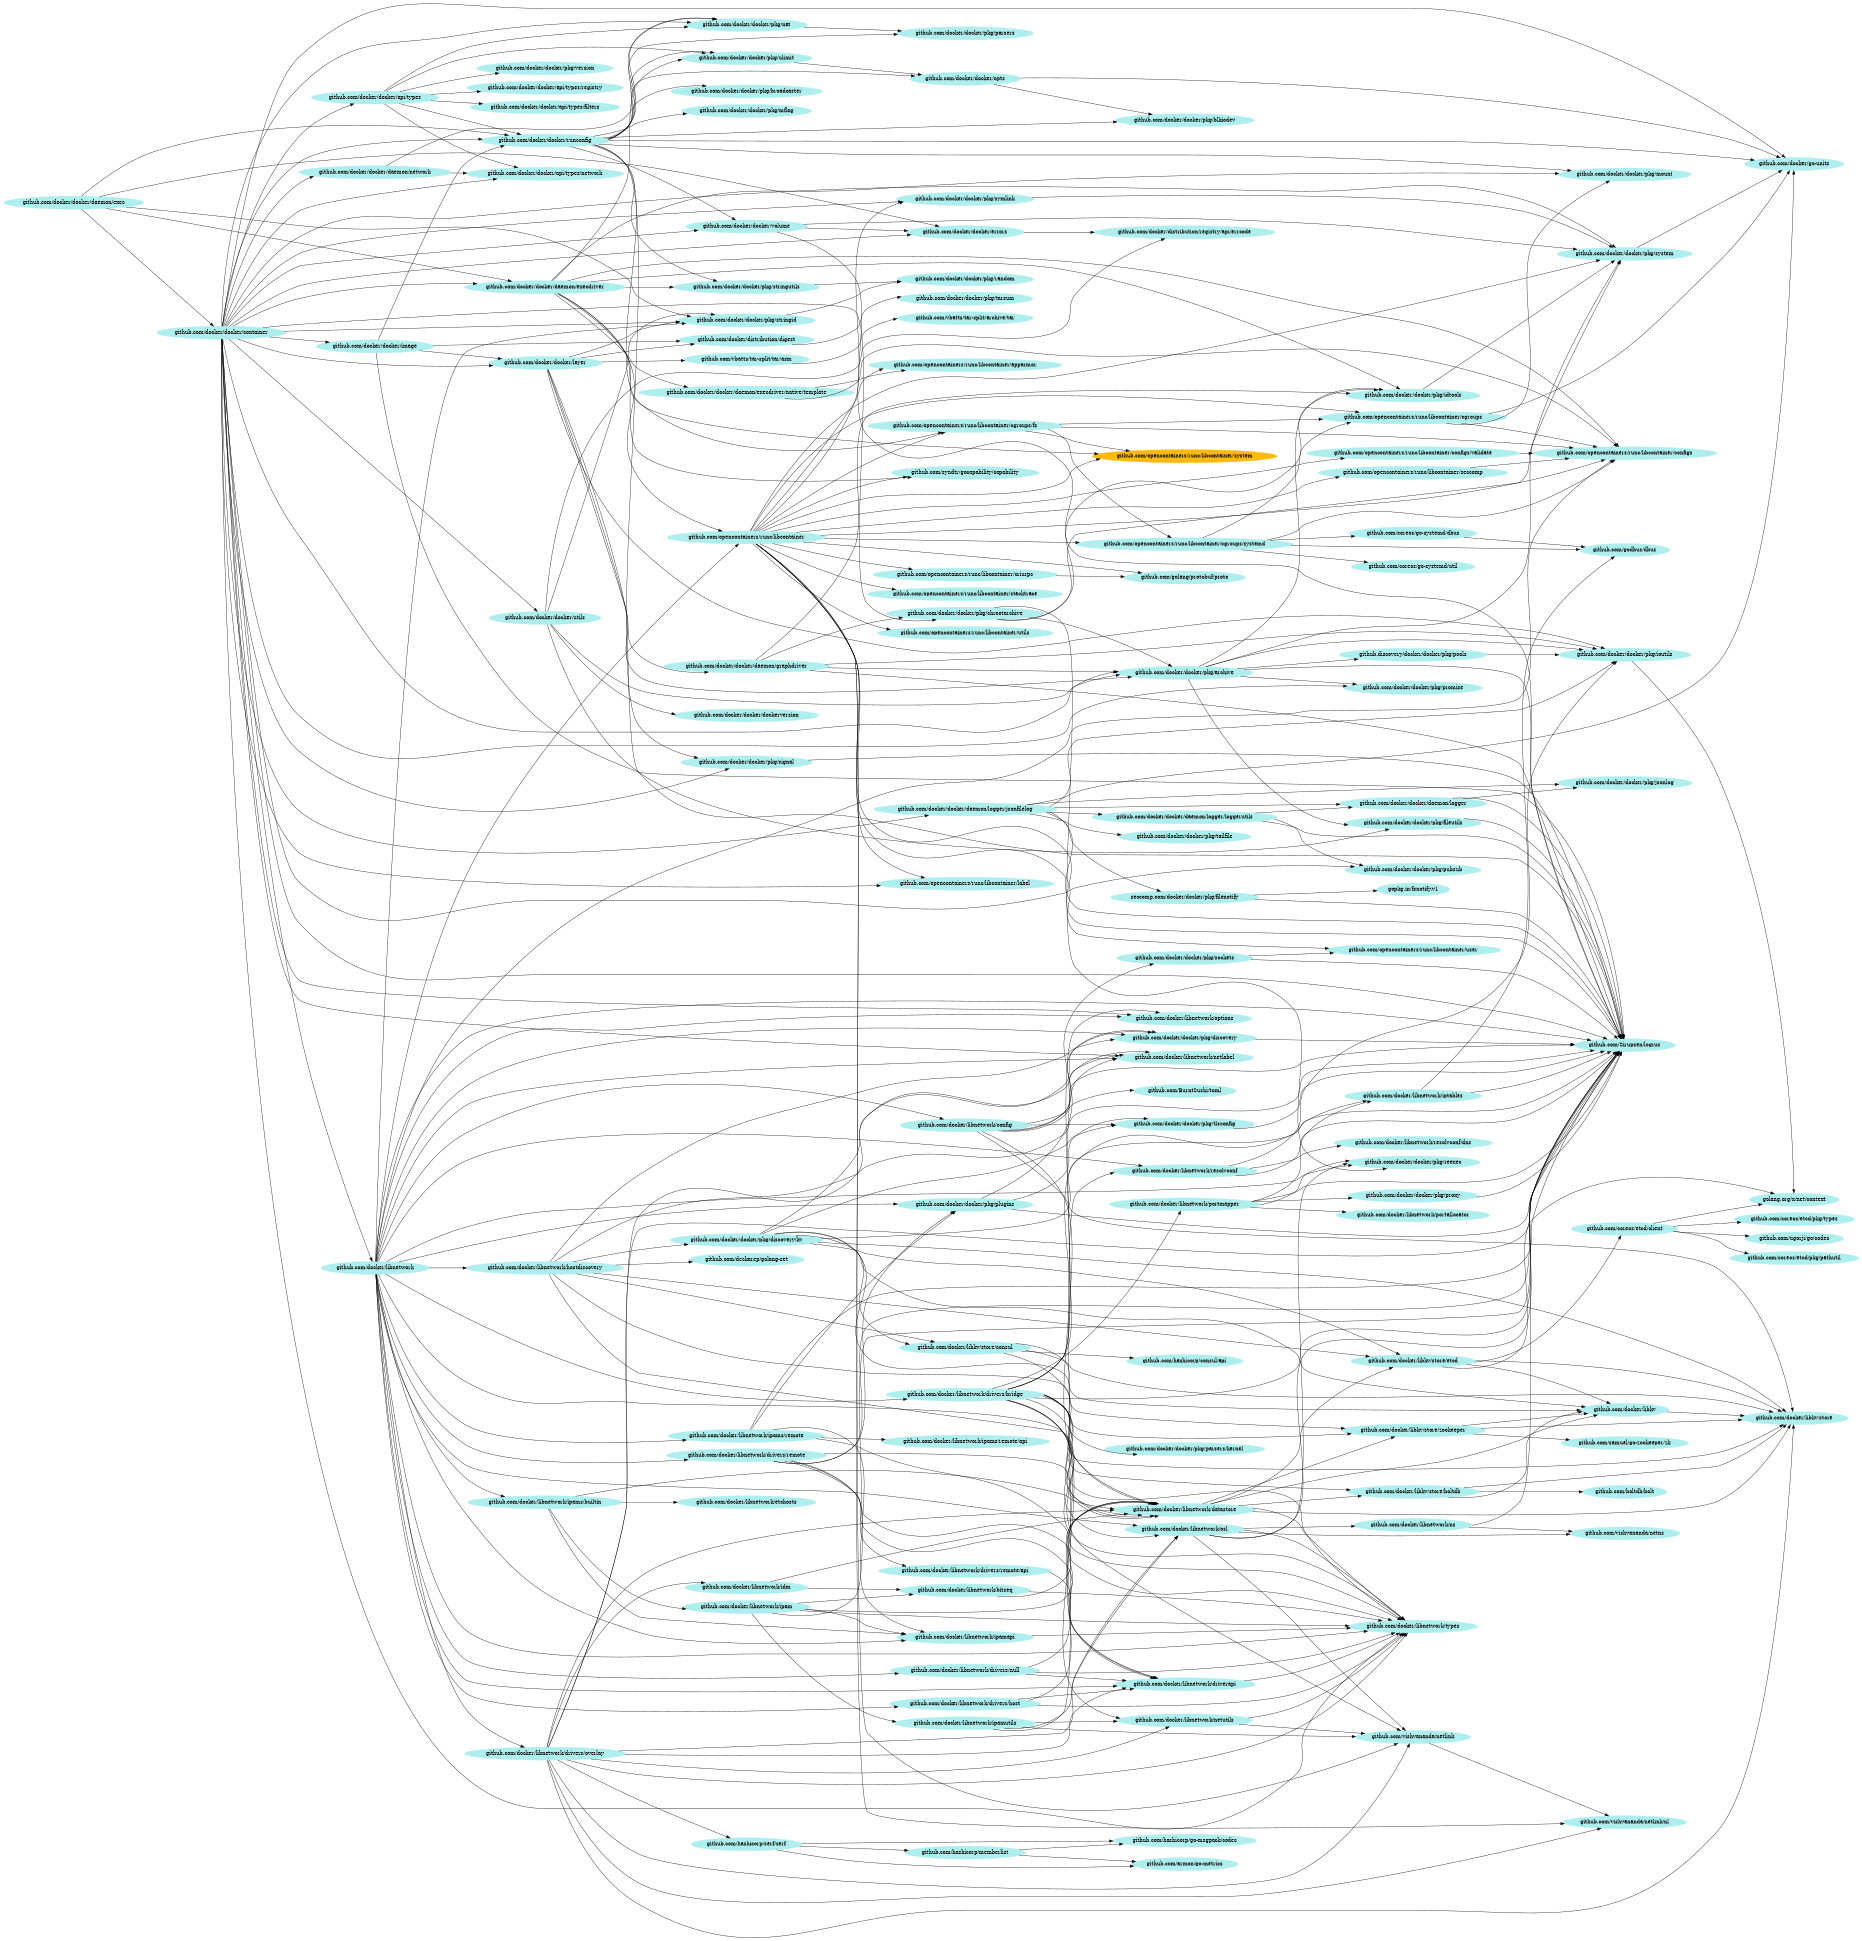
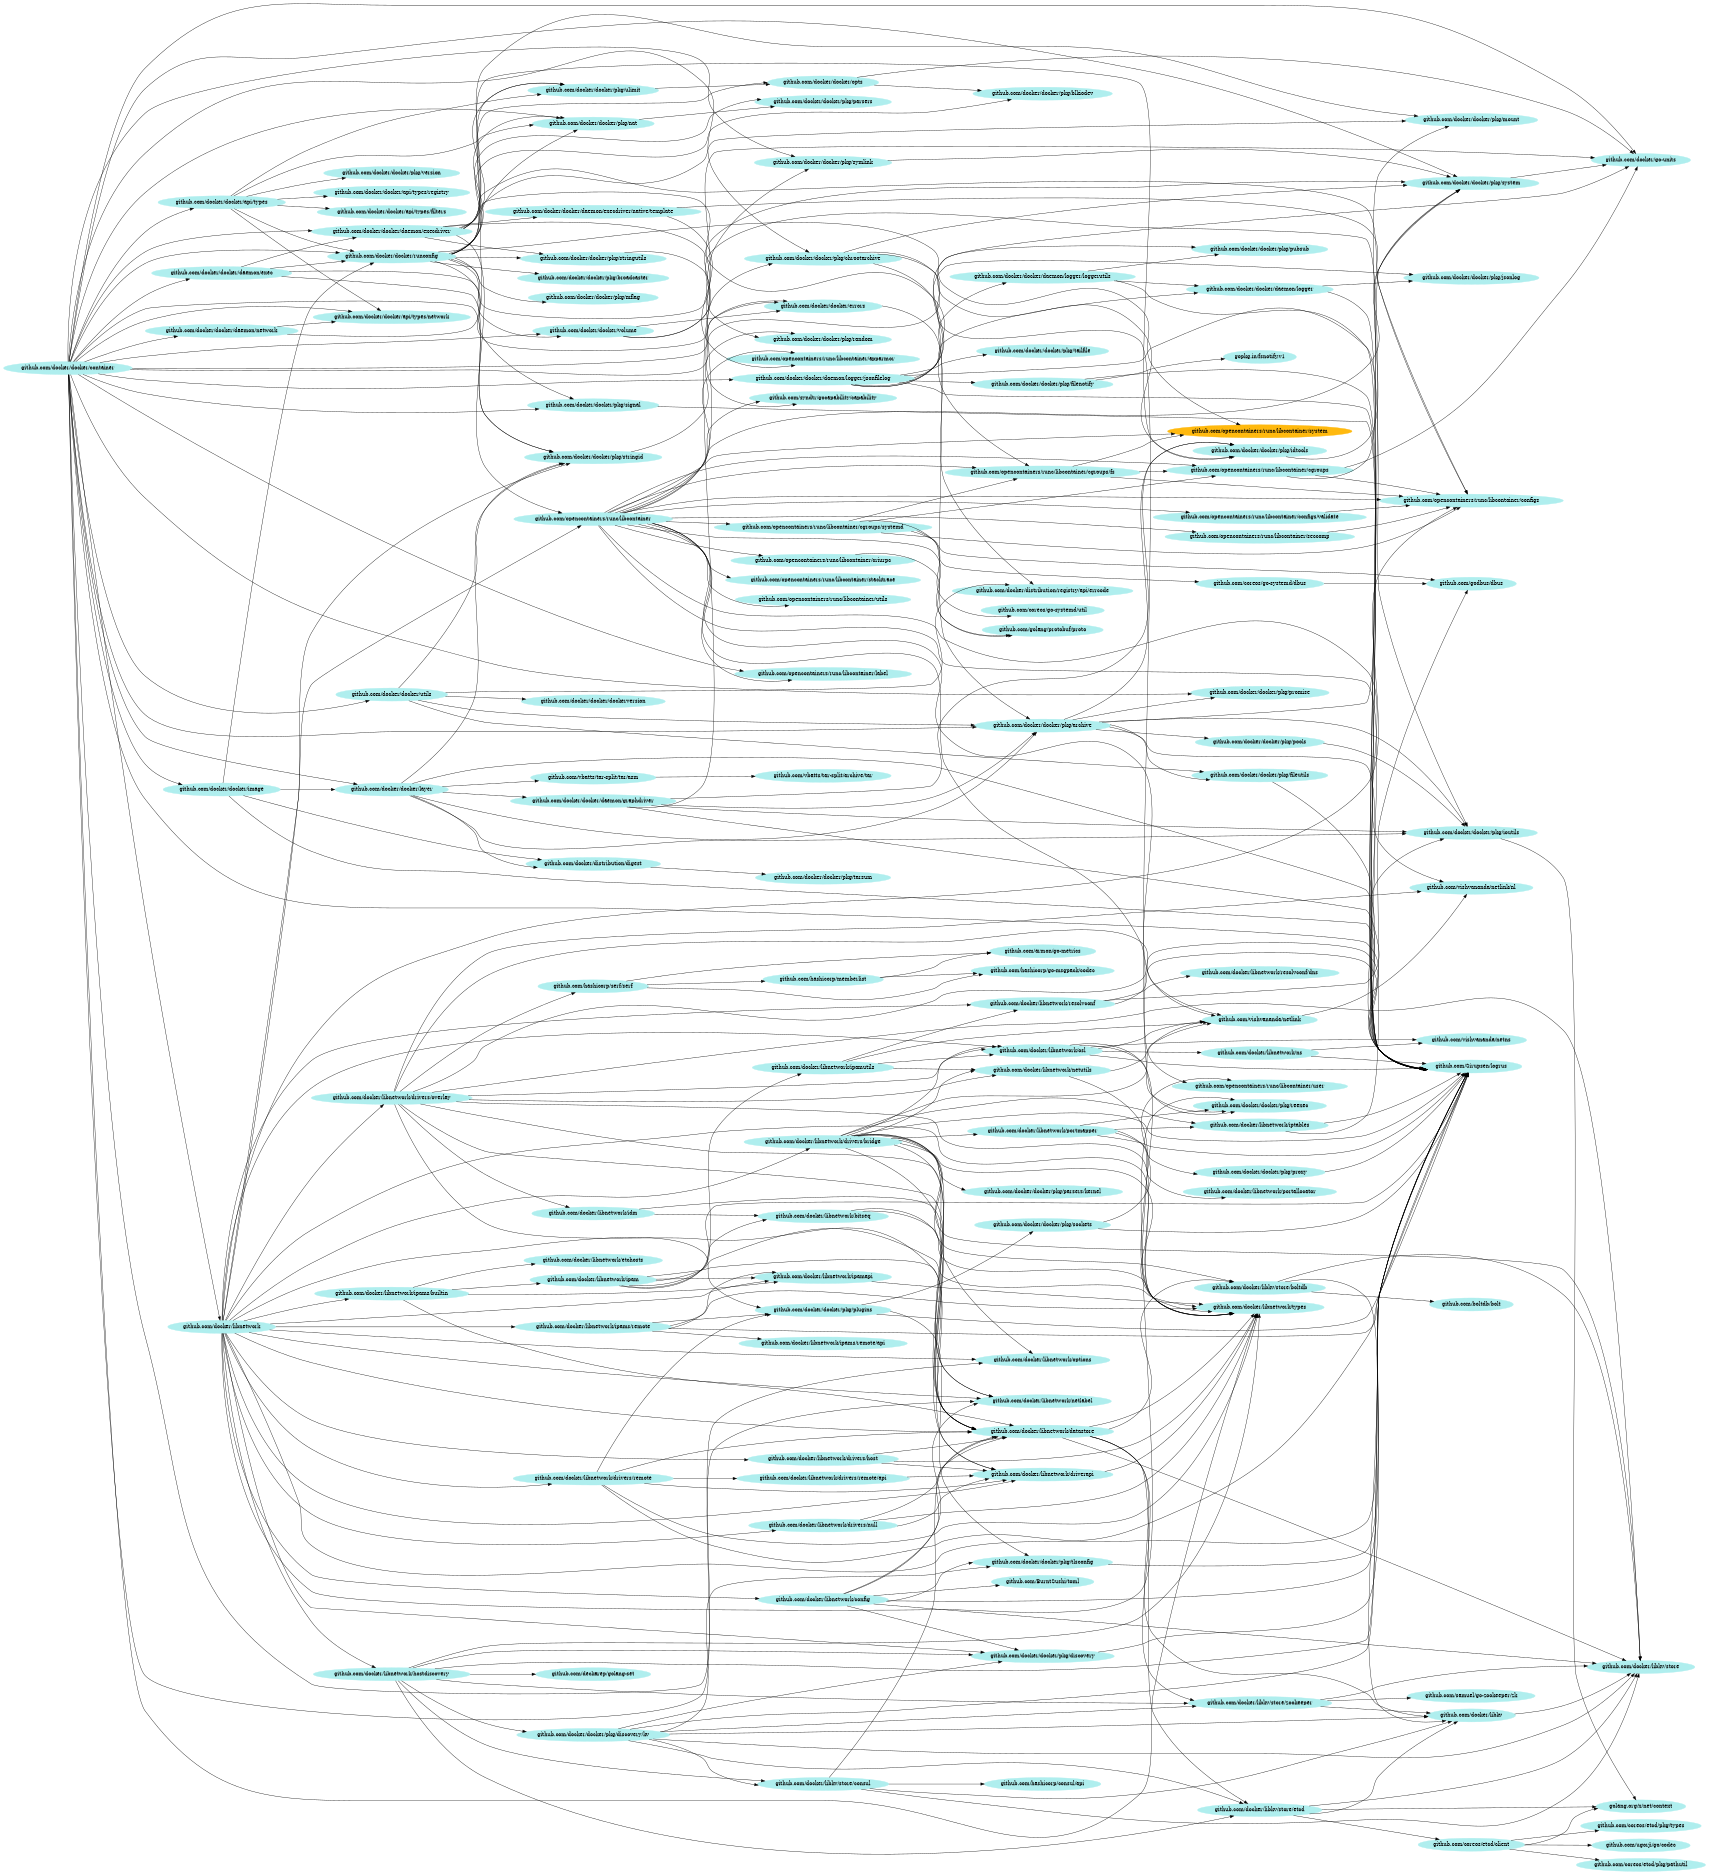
(146, 266) -> (123, 311)
(1096, 487) -> (935, 499)
(1413, 655) -> (1260, 742)
(1185, 897) -> (1043, 384)
